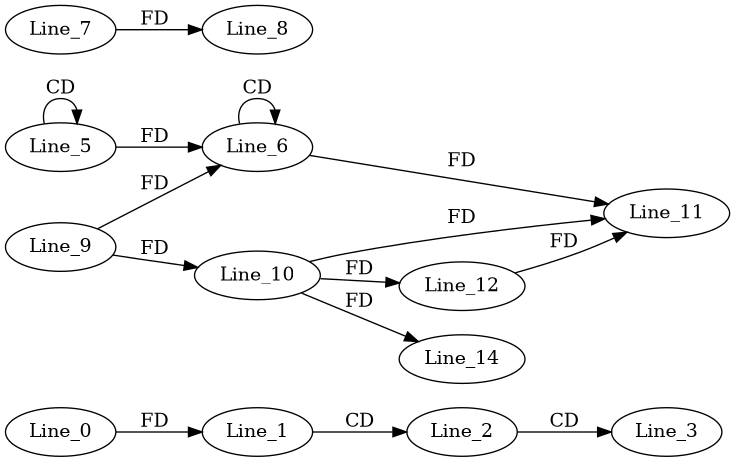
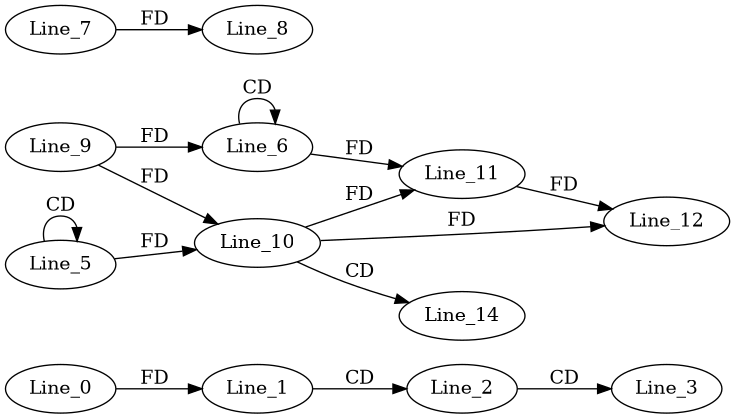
(152, 147) -> (149, 255)
(565, 257) -> (558, 196)
(360, 302) -> (360, 272)
